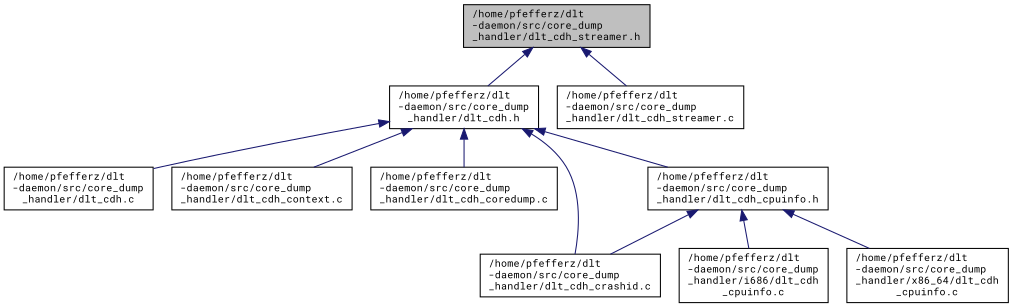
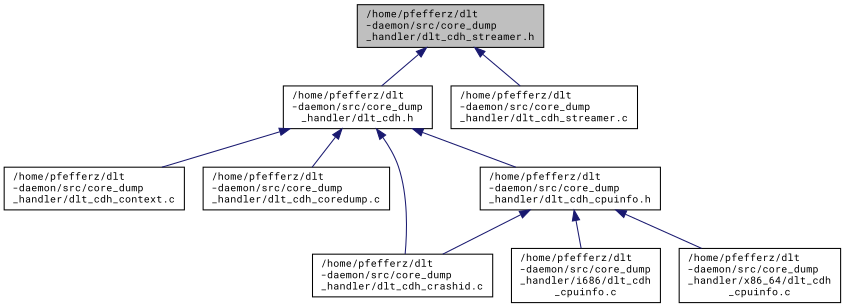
(79, 189) -> none
